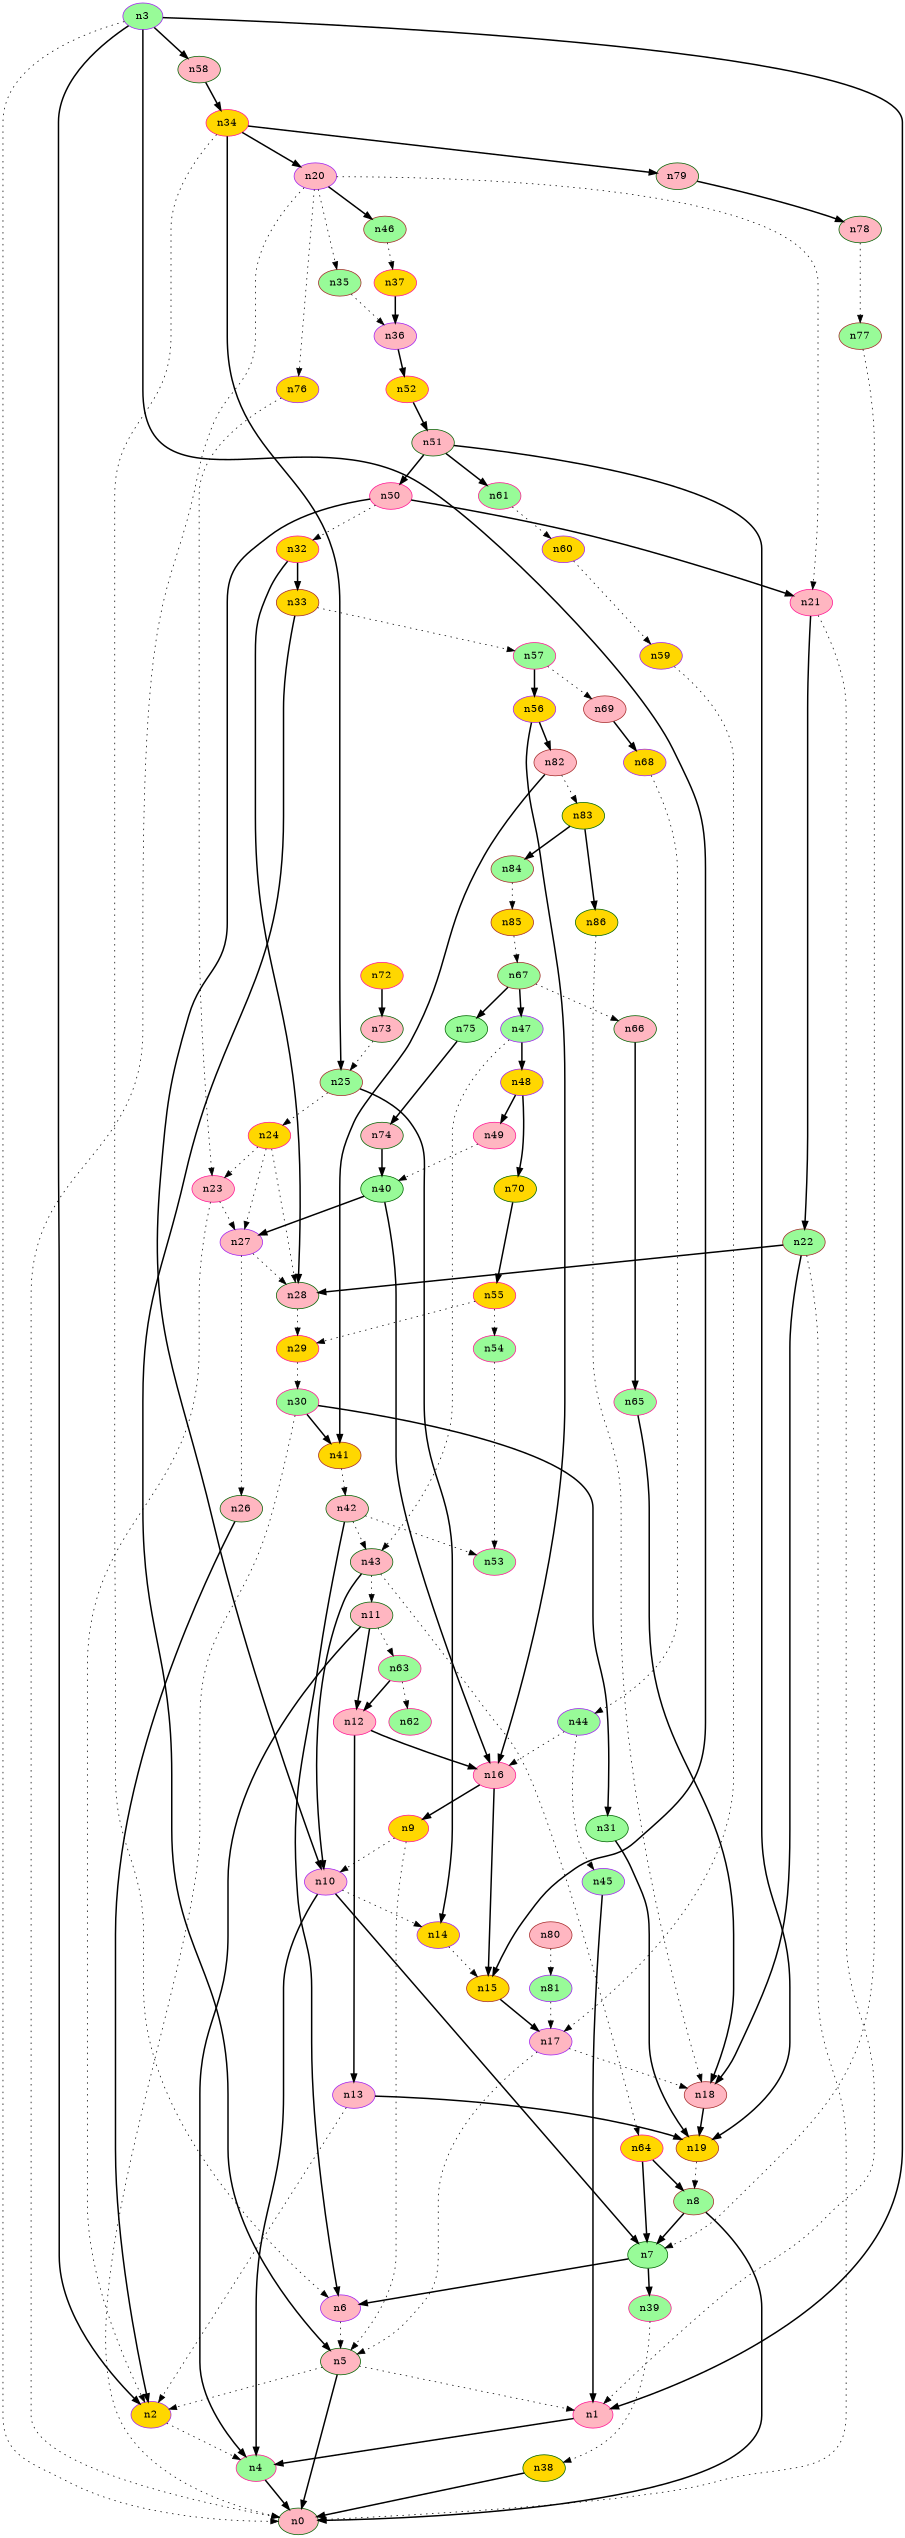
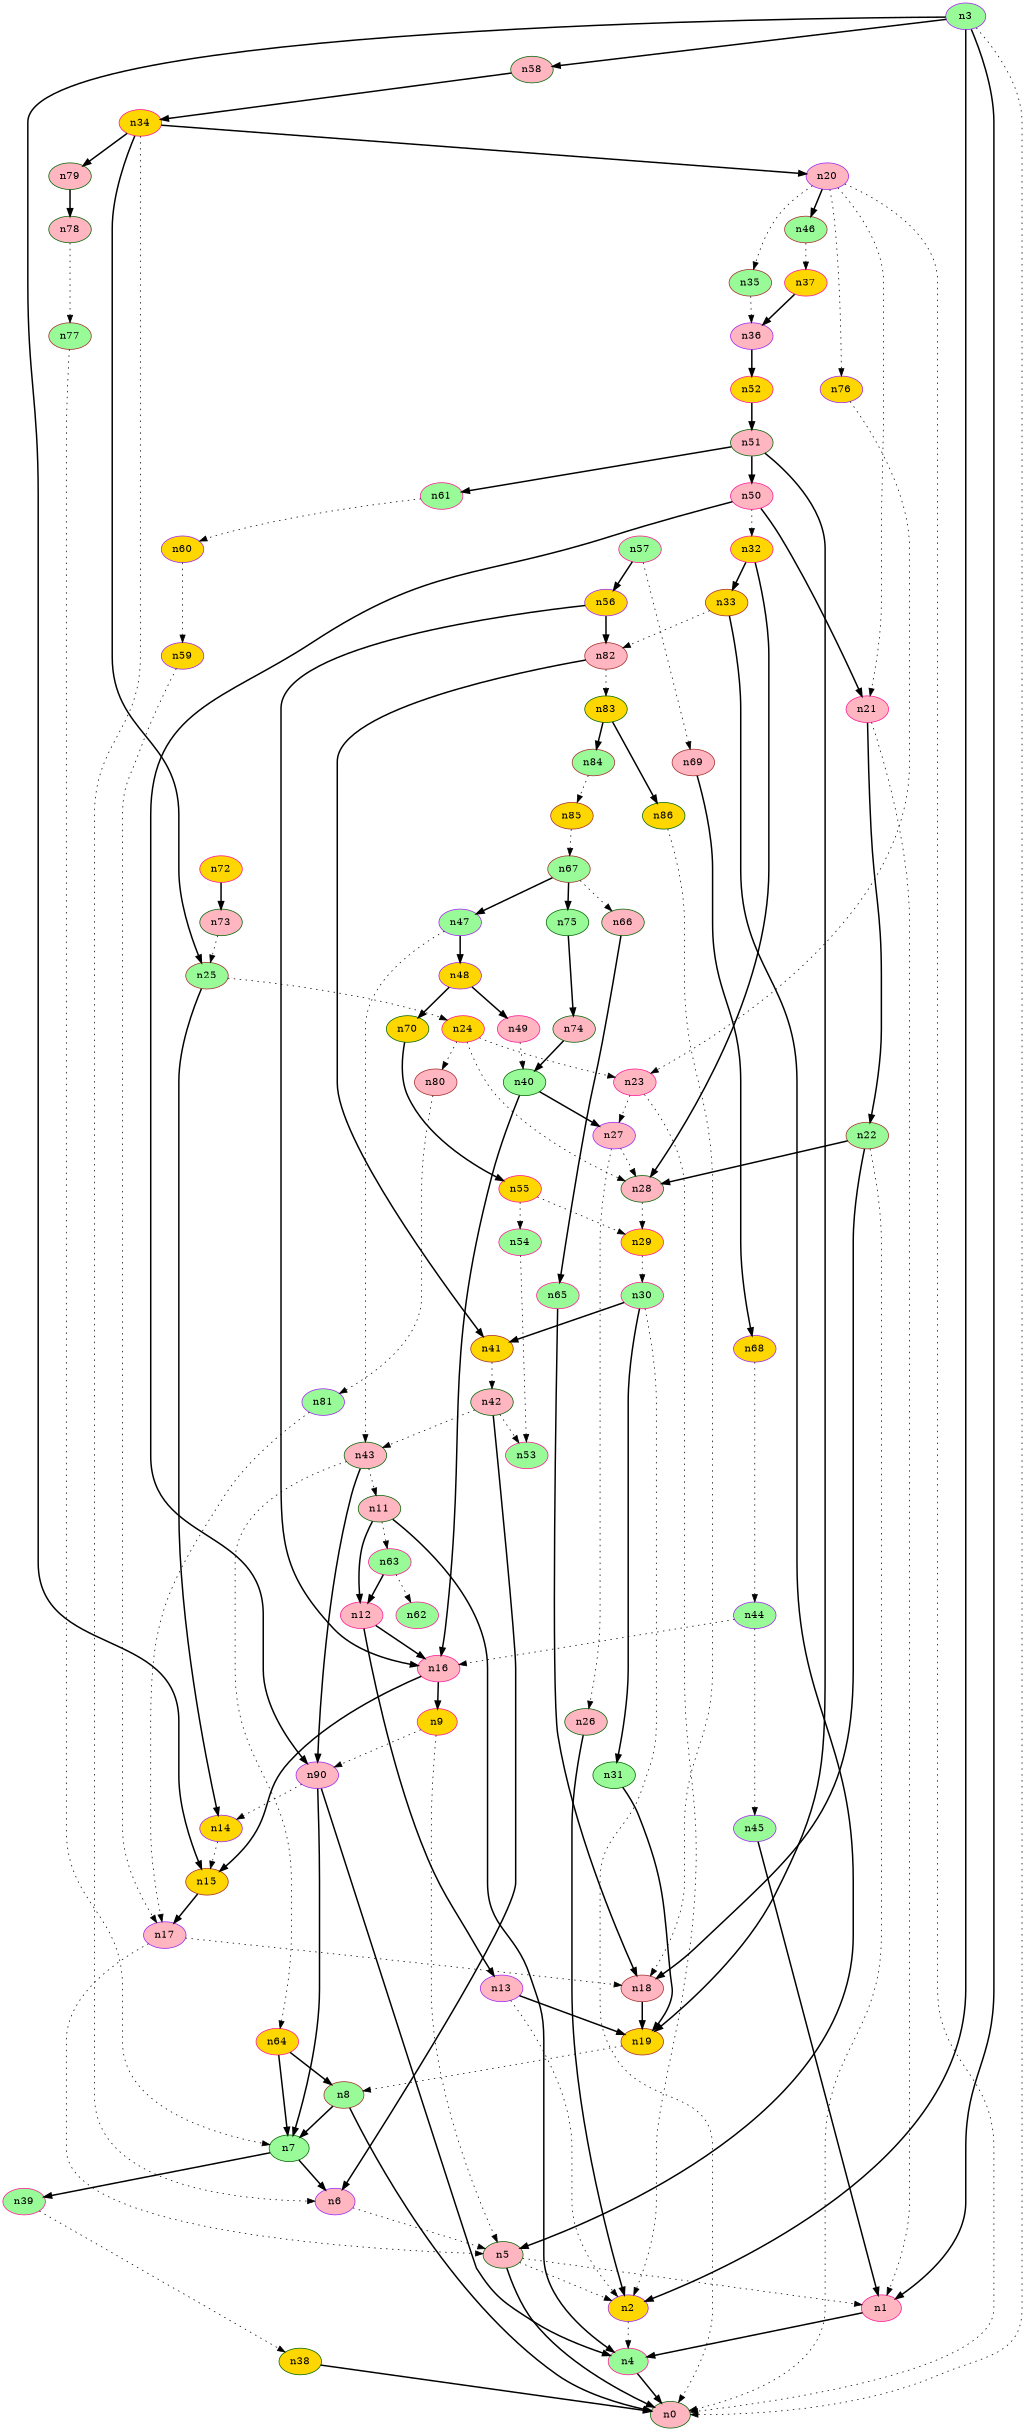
(412, 628) -> (670, 628)
(256, 1185) -> (451, 1052)
(326, 1882) -> (317, 1775)
